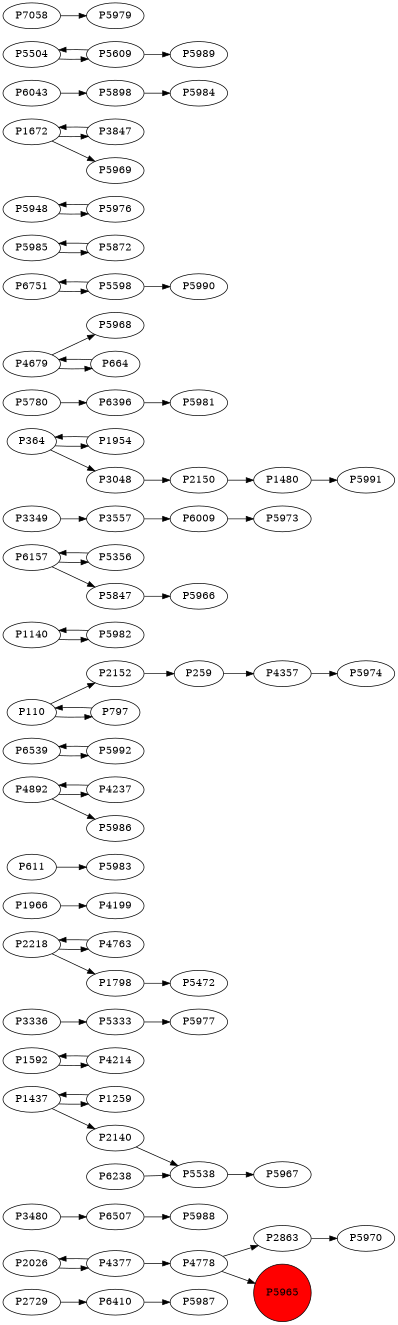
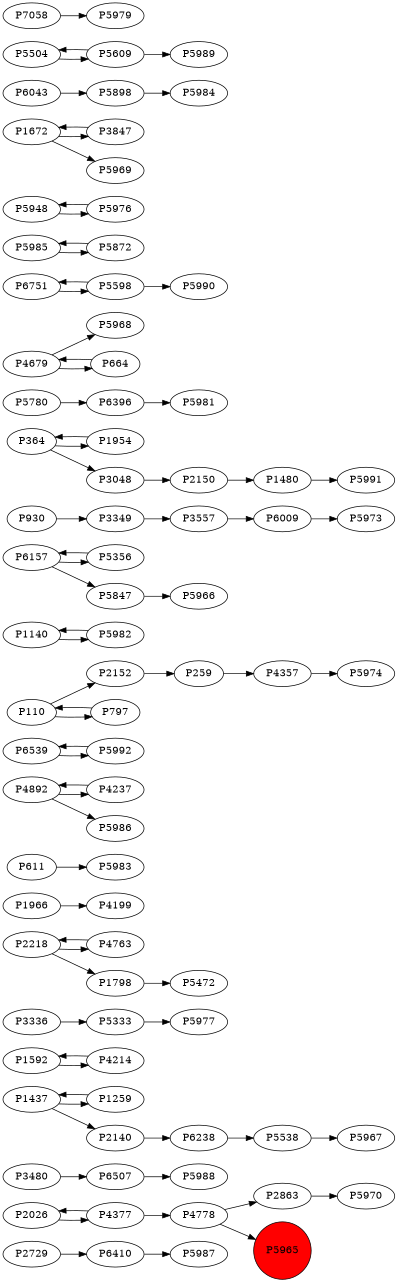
none -> (32, 519)
(154, 1155) -> (153, 1138)
